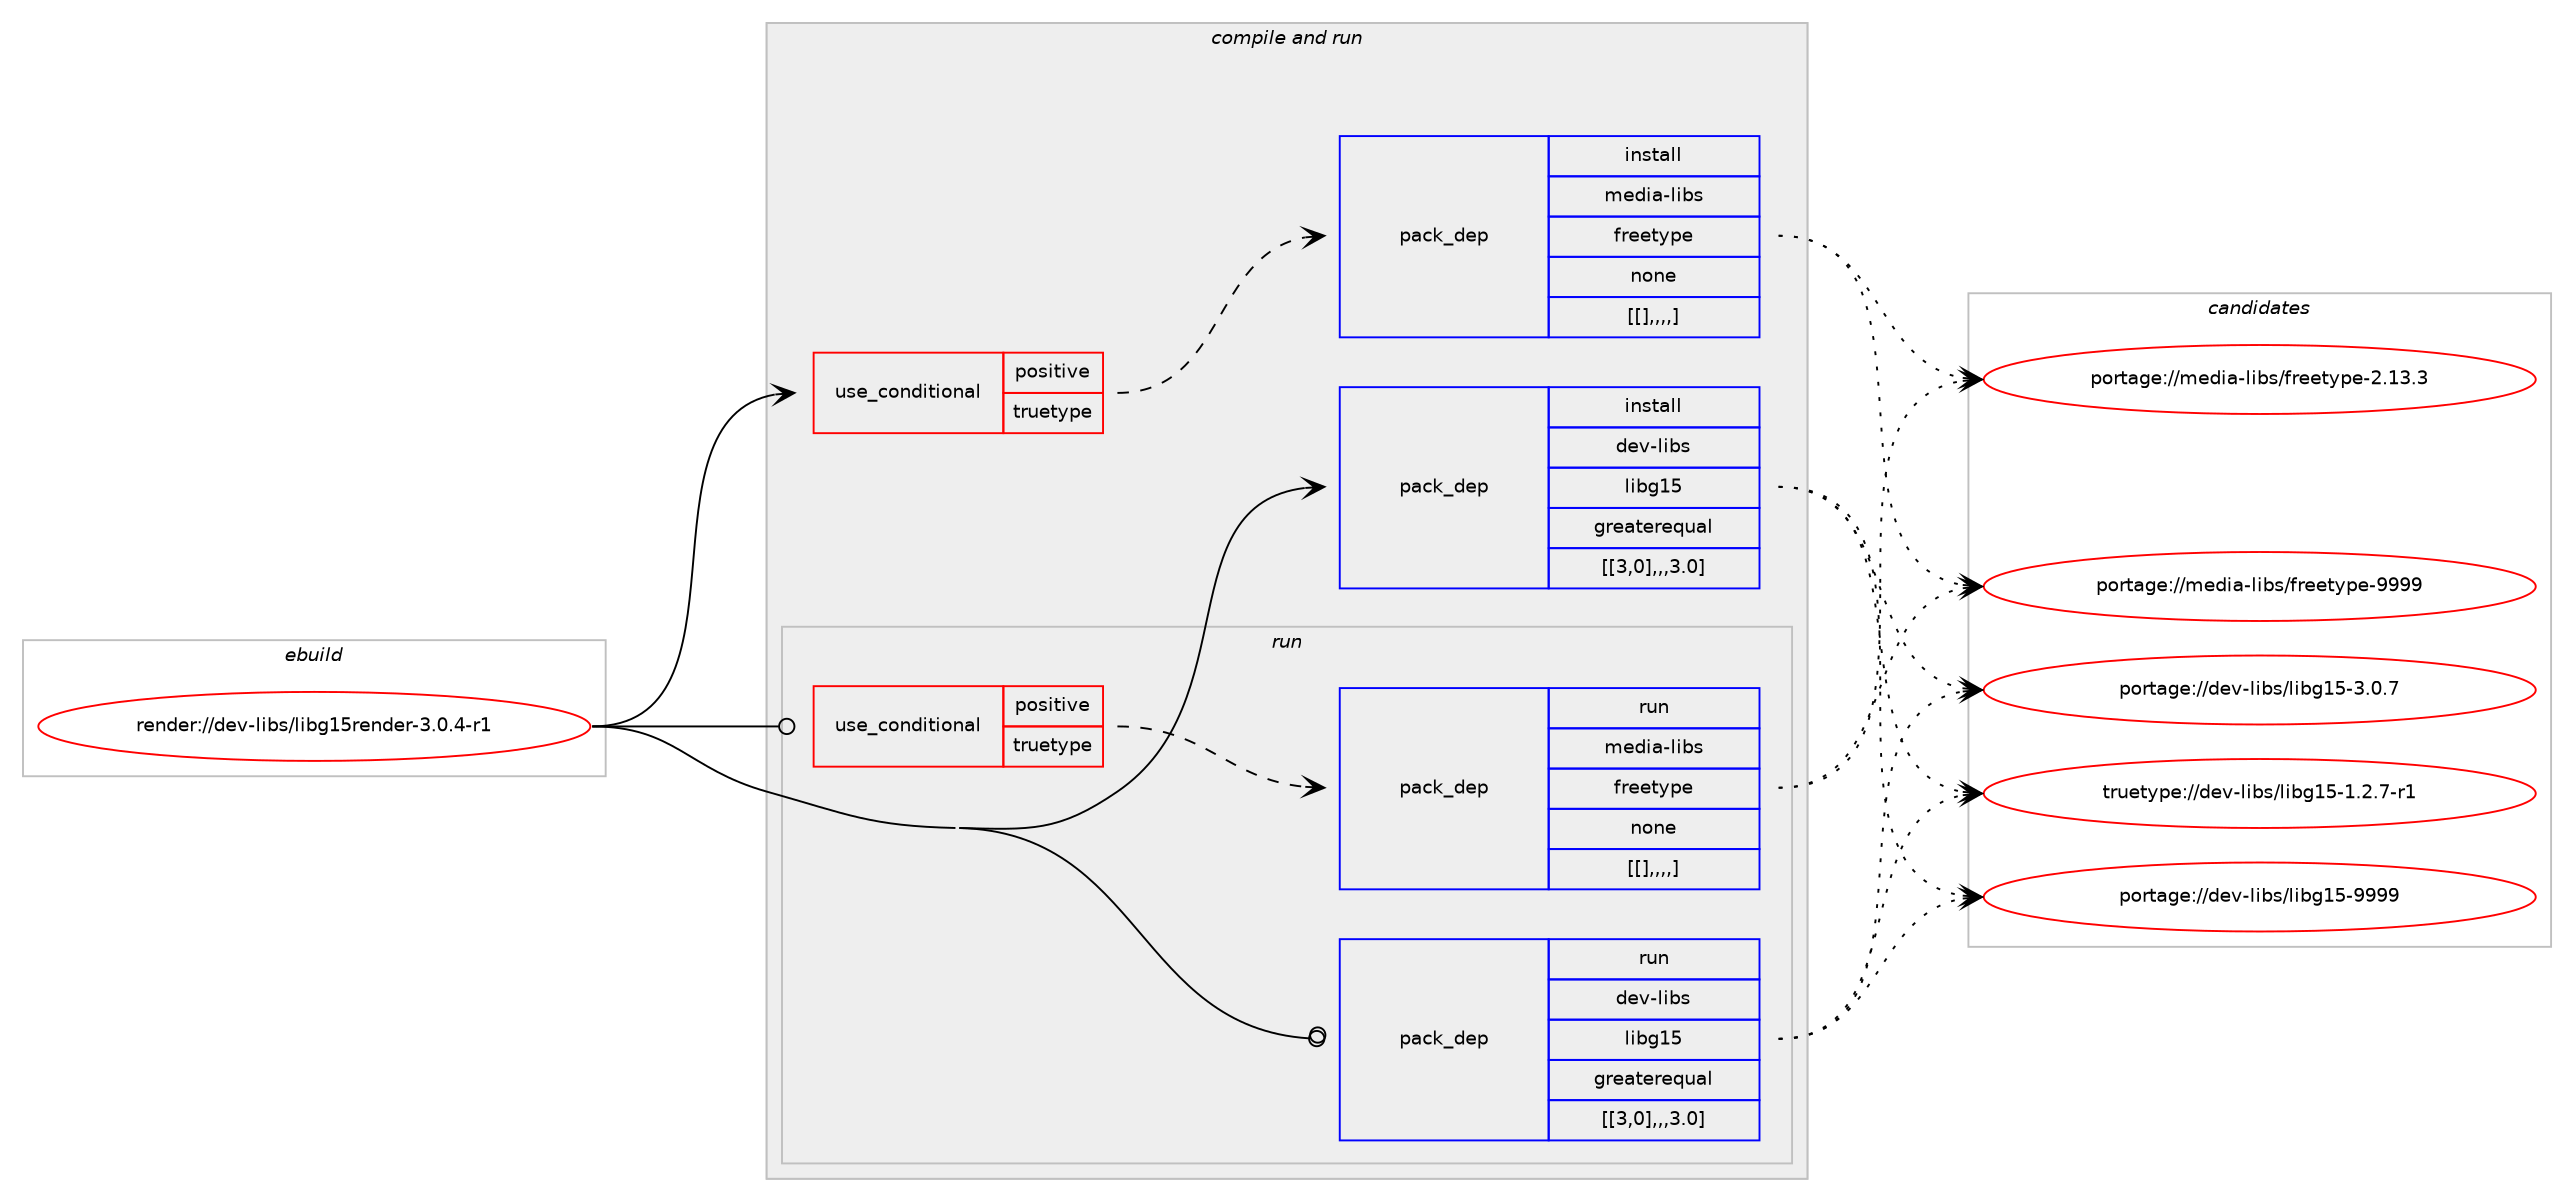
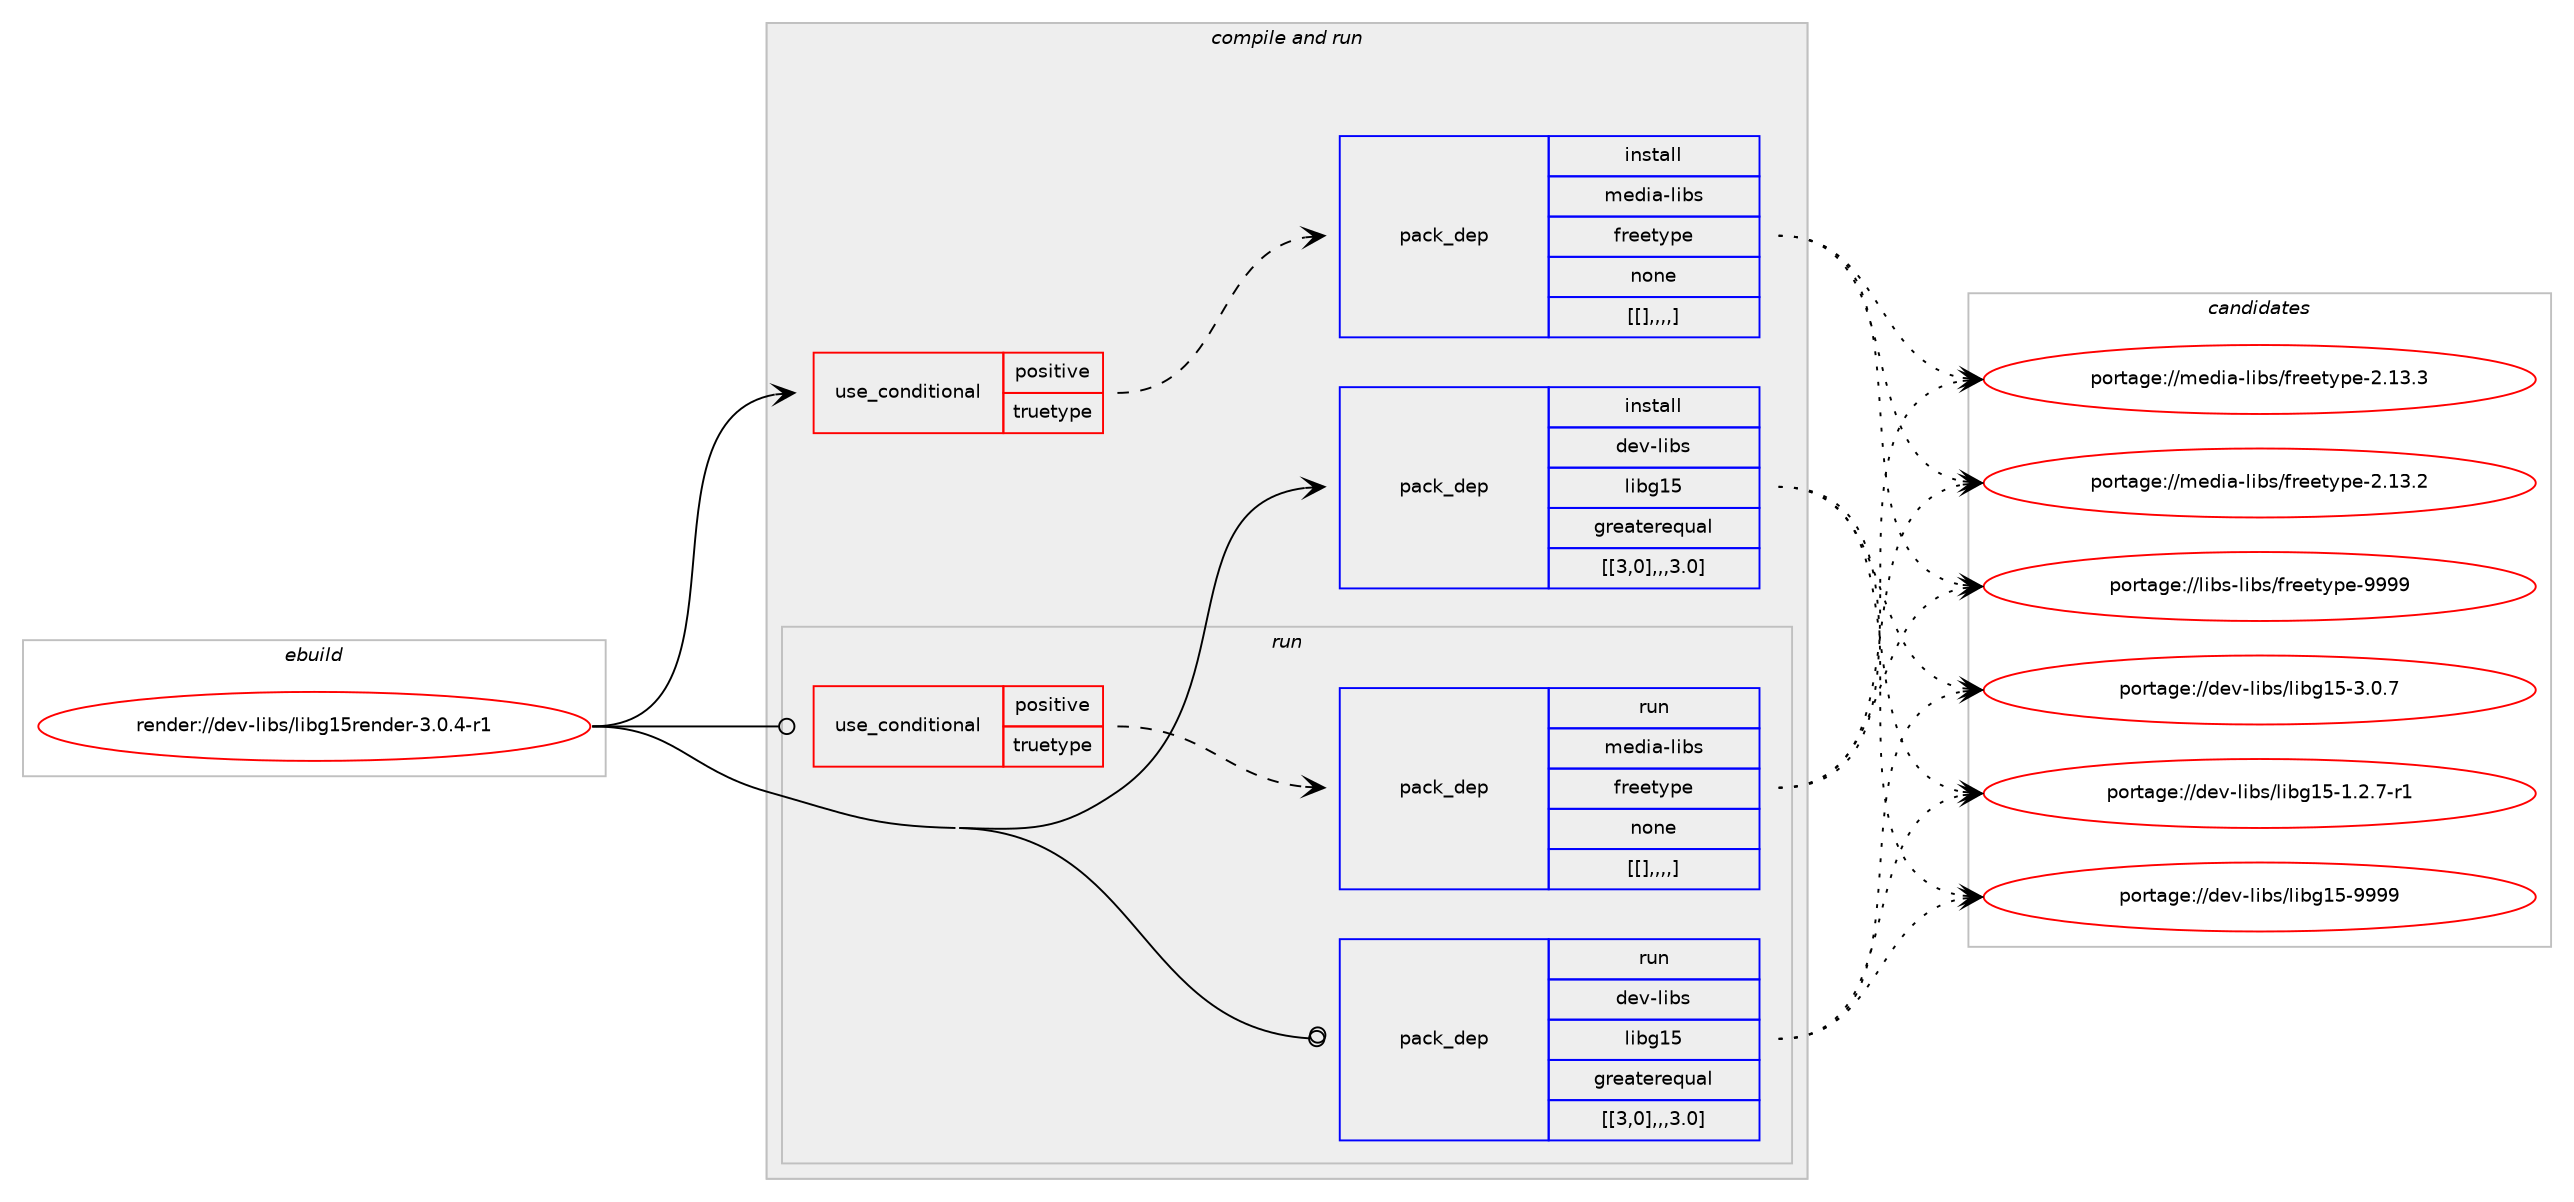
none -> (2260, 483)
(2260, 586) -> (2260, 586)
(2260, 794) -> (2260, 794)
